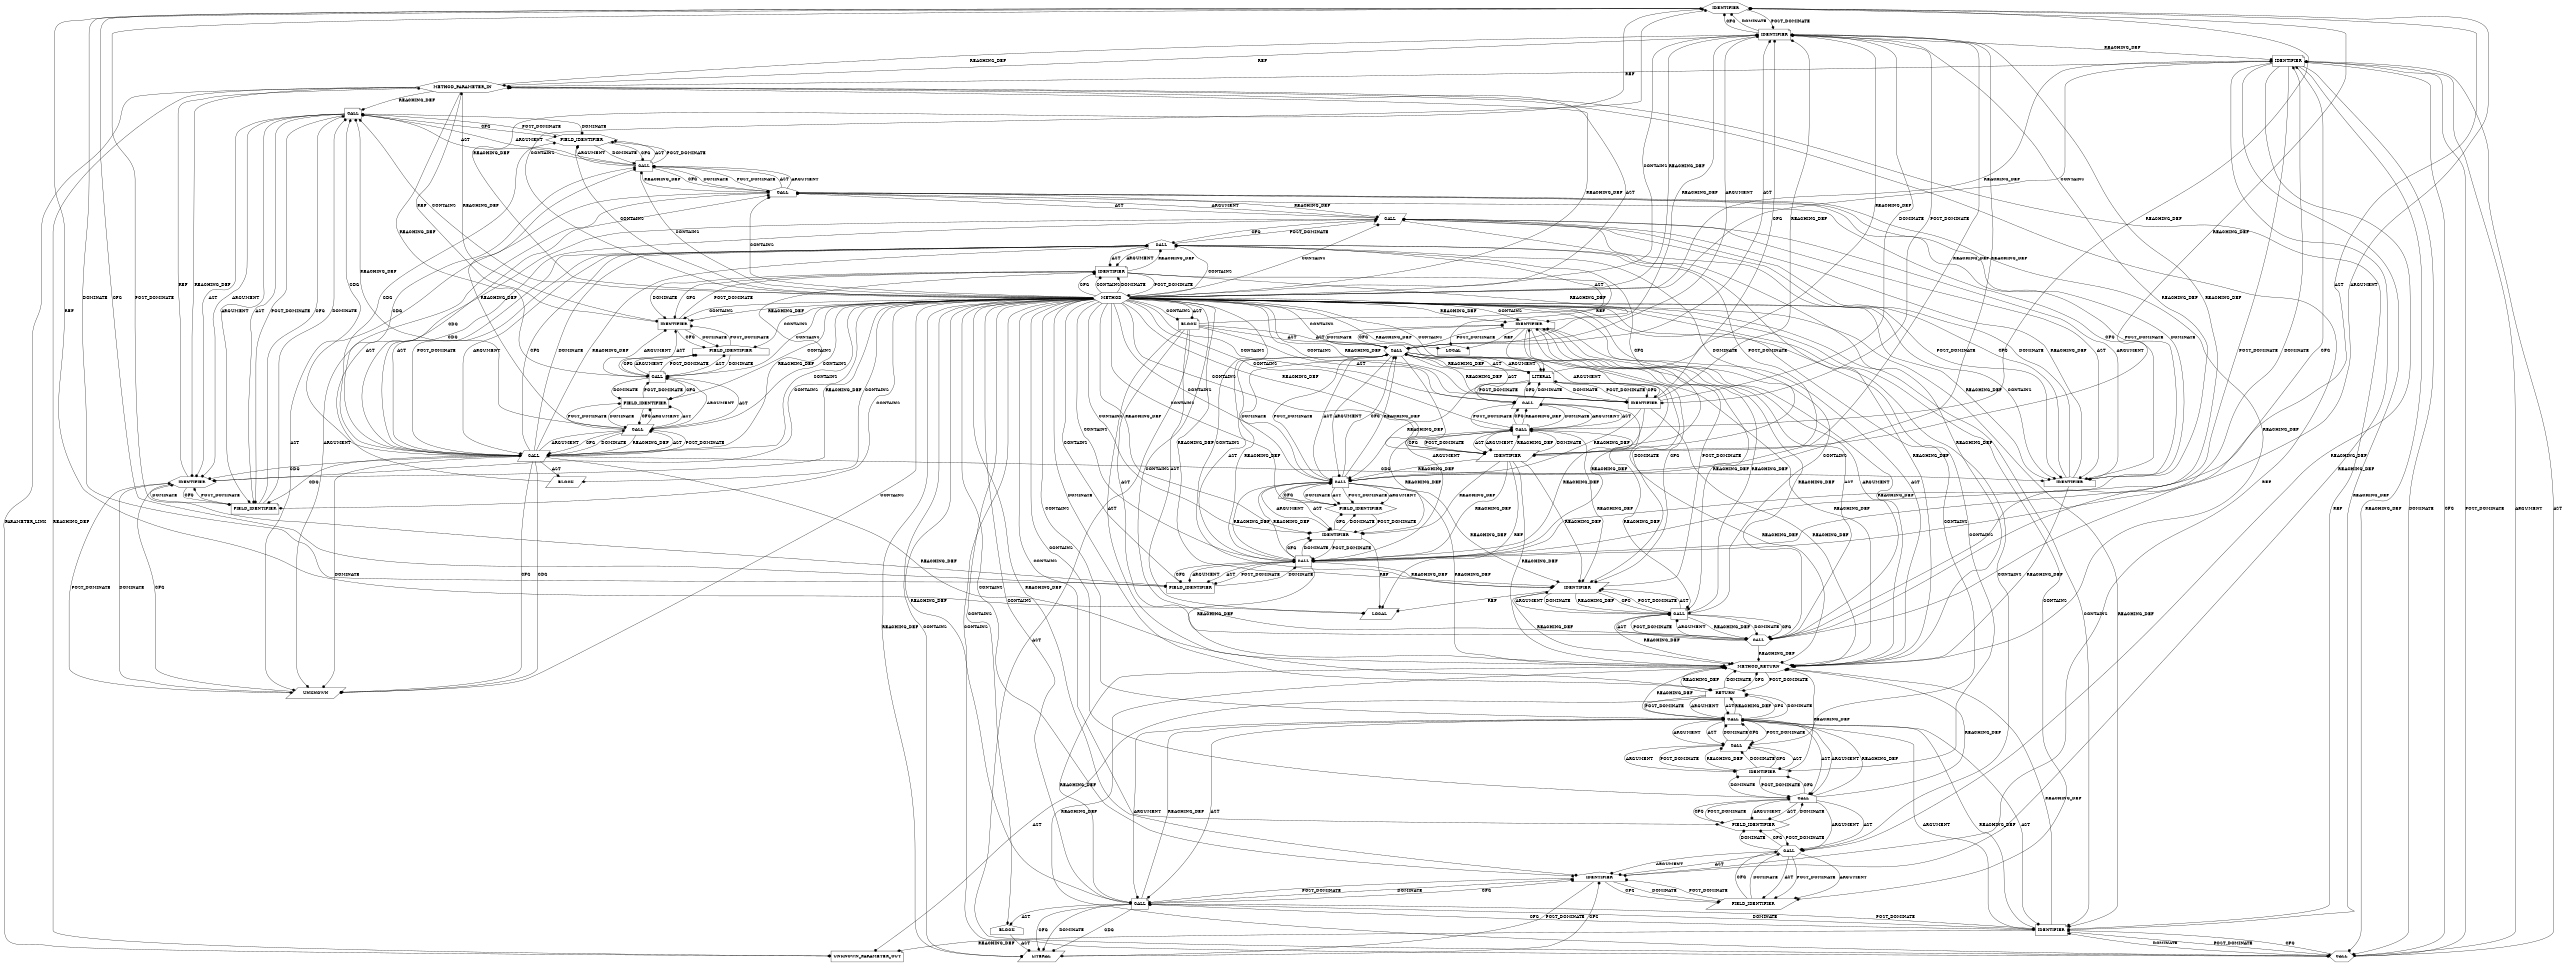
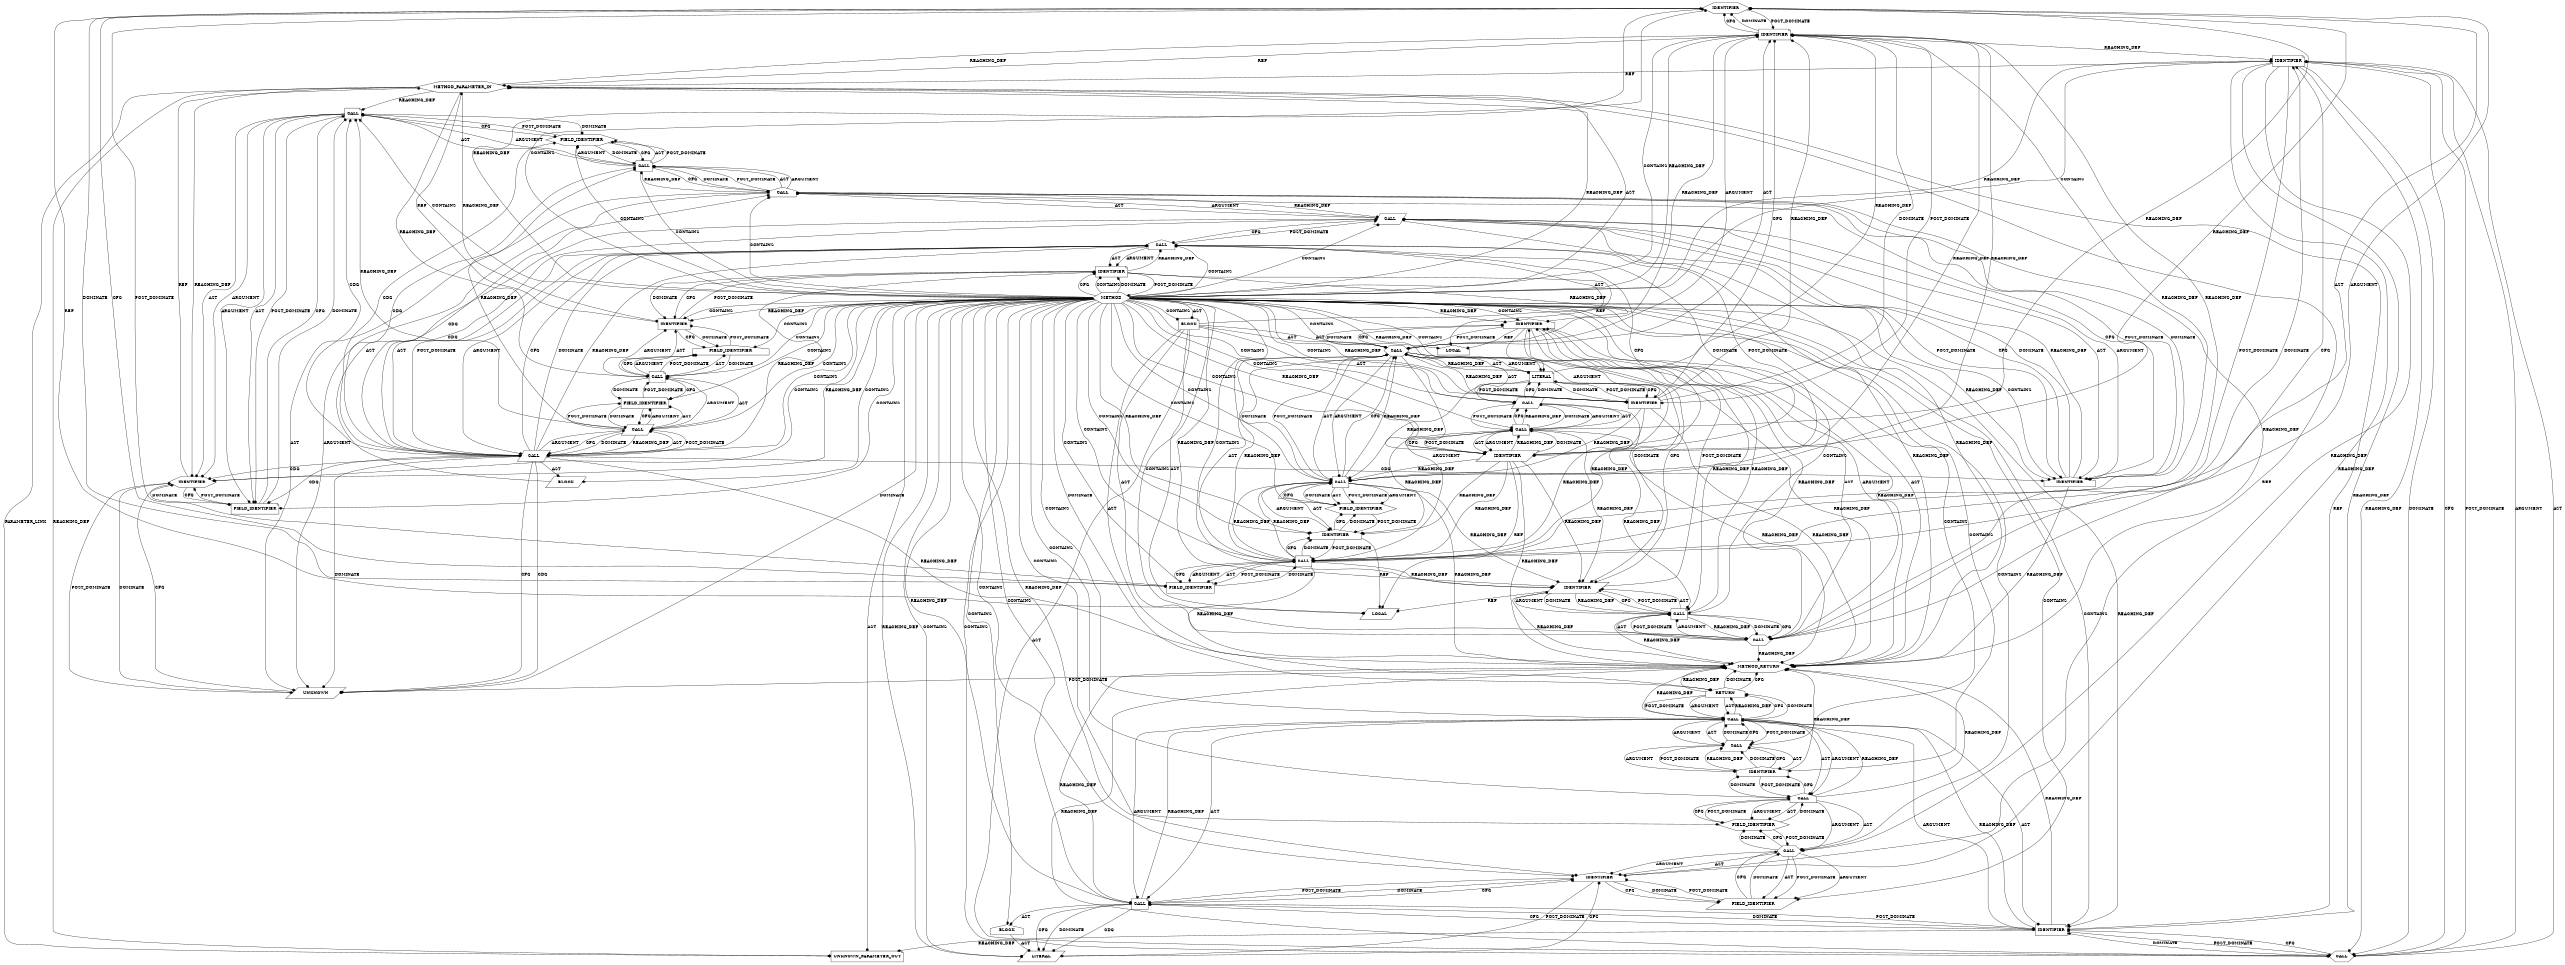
(892, 495) -> (892, 495)
(1763, 686) -> (1035, 678)
(1249, 707) -> (887, 537)
